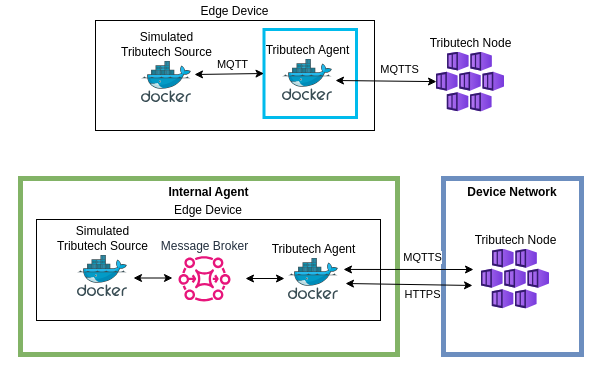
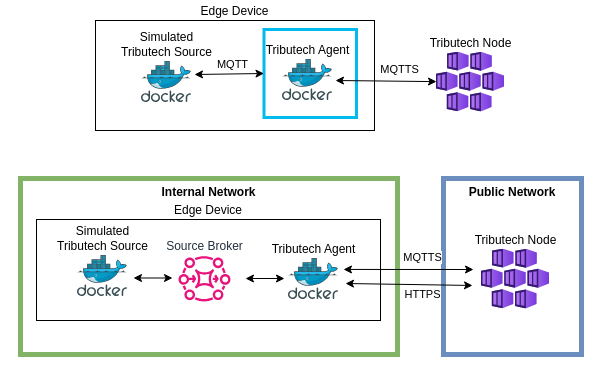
(209, 193) -> (209, 193)
(513, 193) -> (513, 193)
(205, 245) -> (205, 245)
